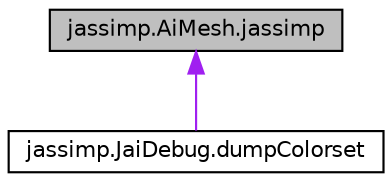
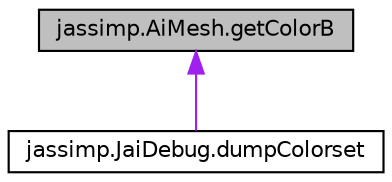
(196, 30) -> (196, 30)
